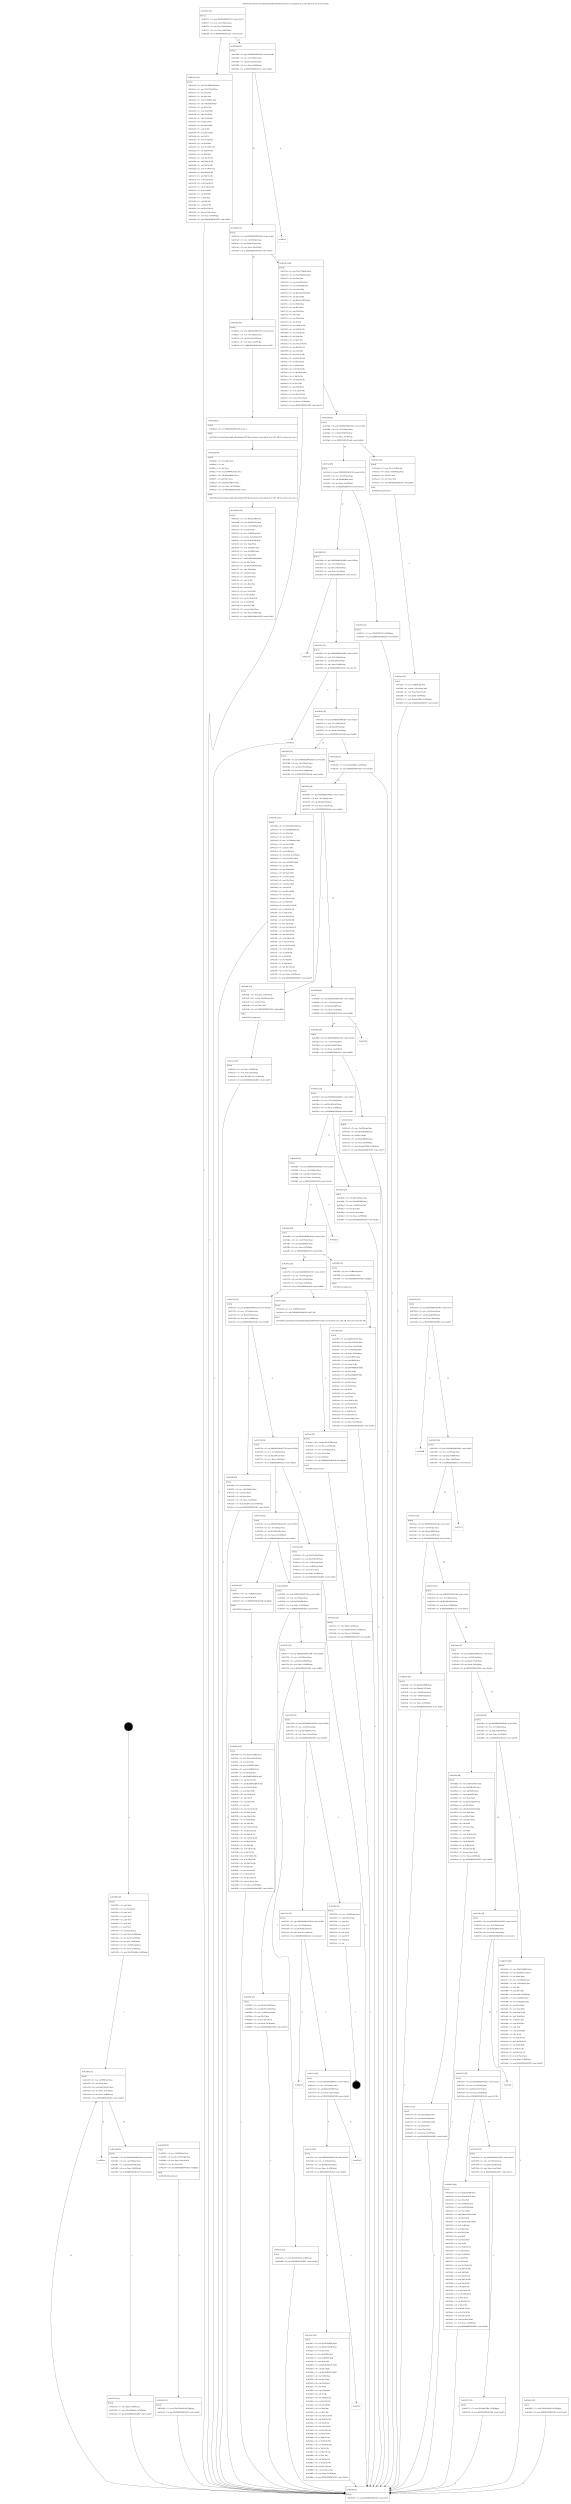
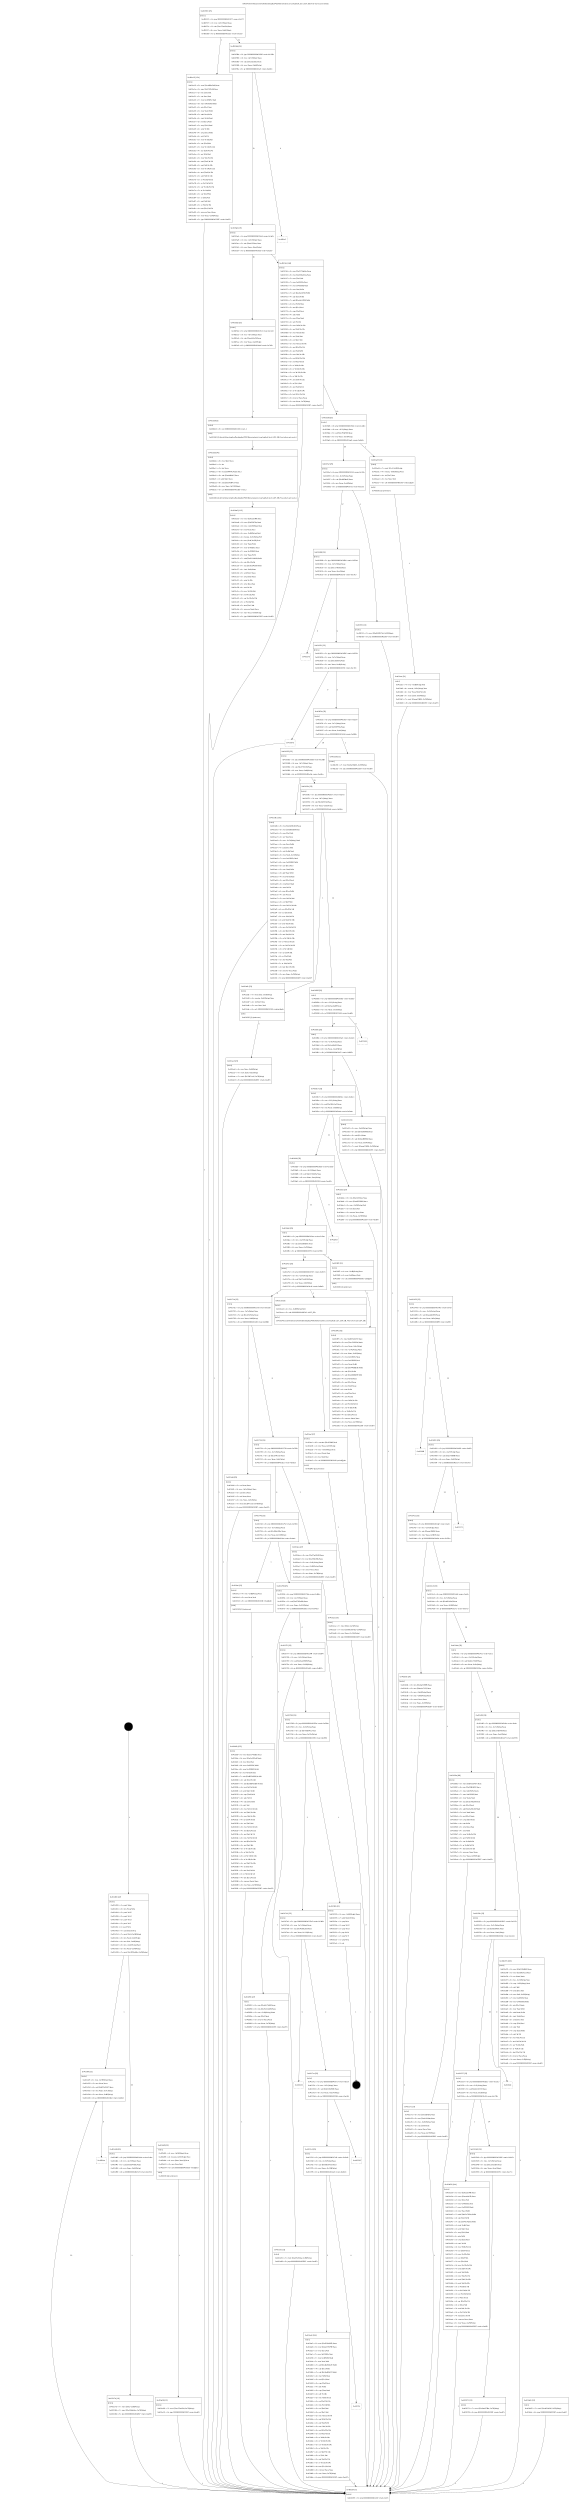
(340, 777) -> (313, 780)
(117, 2123) -> (130, 2050)
